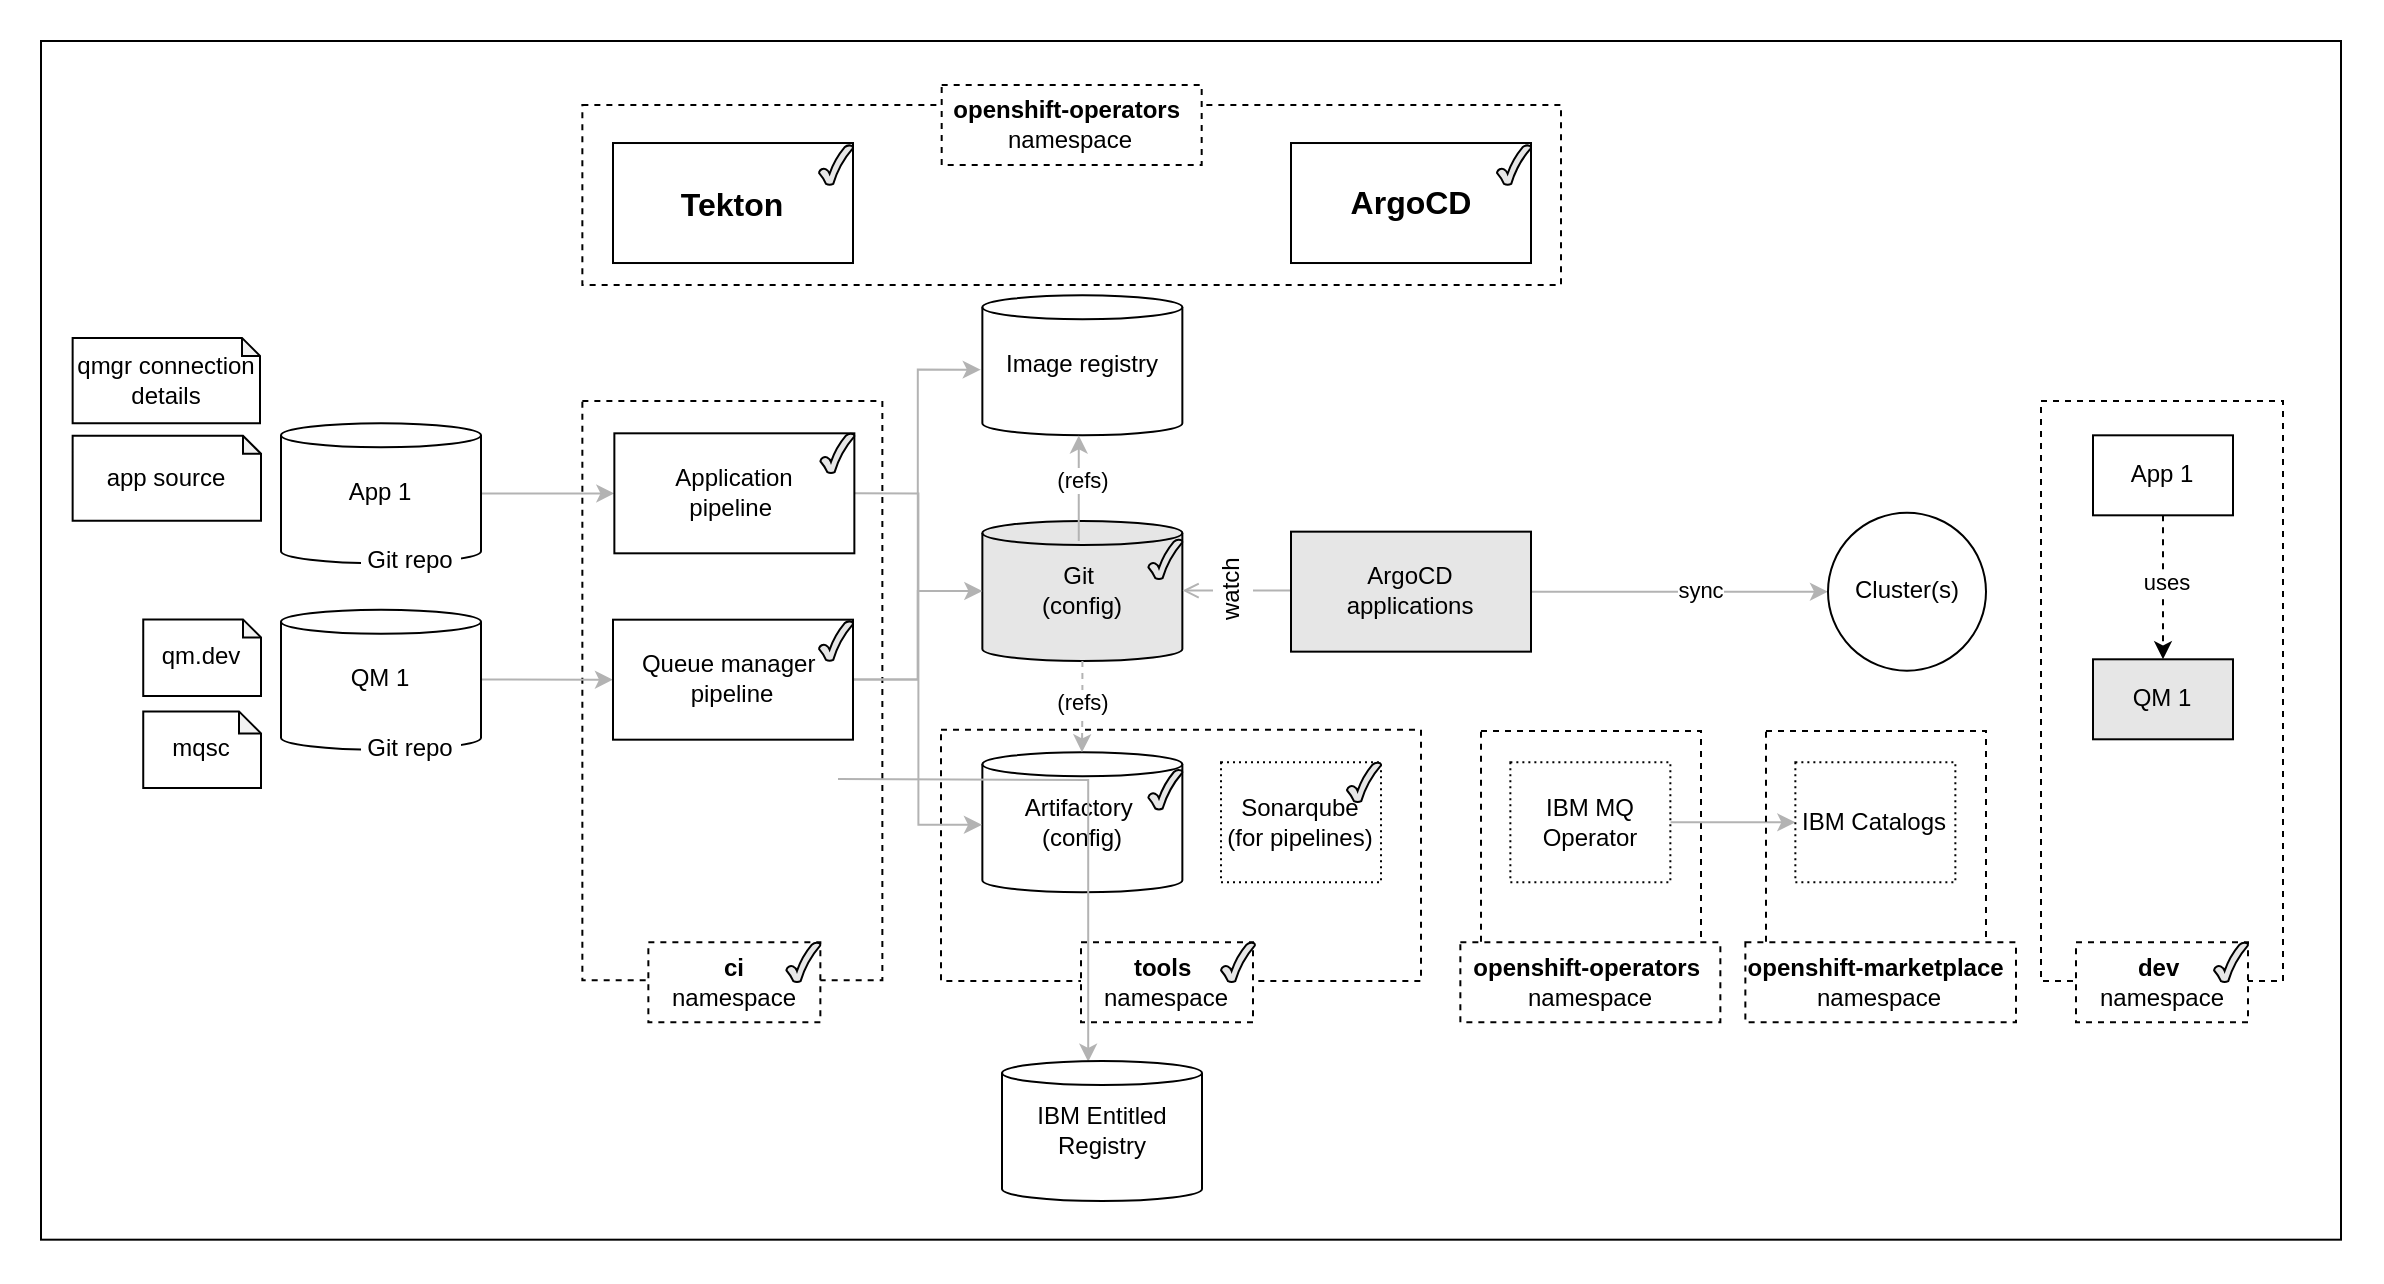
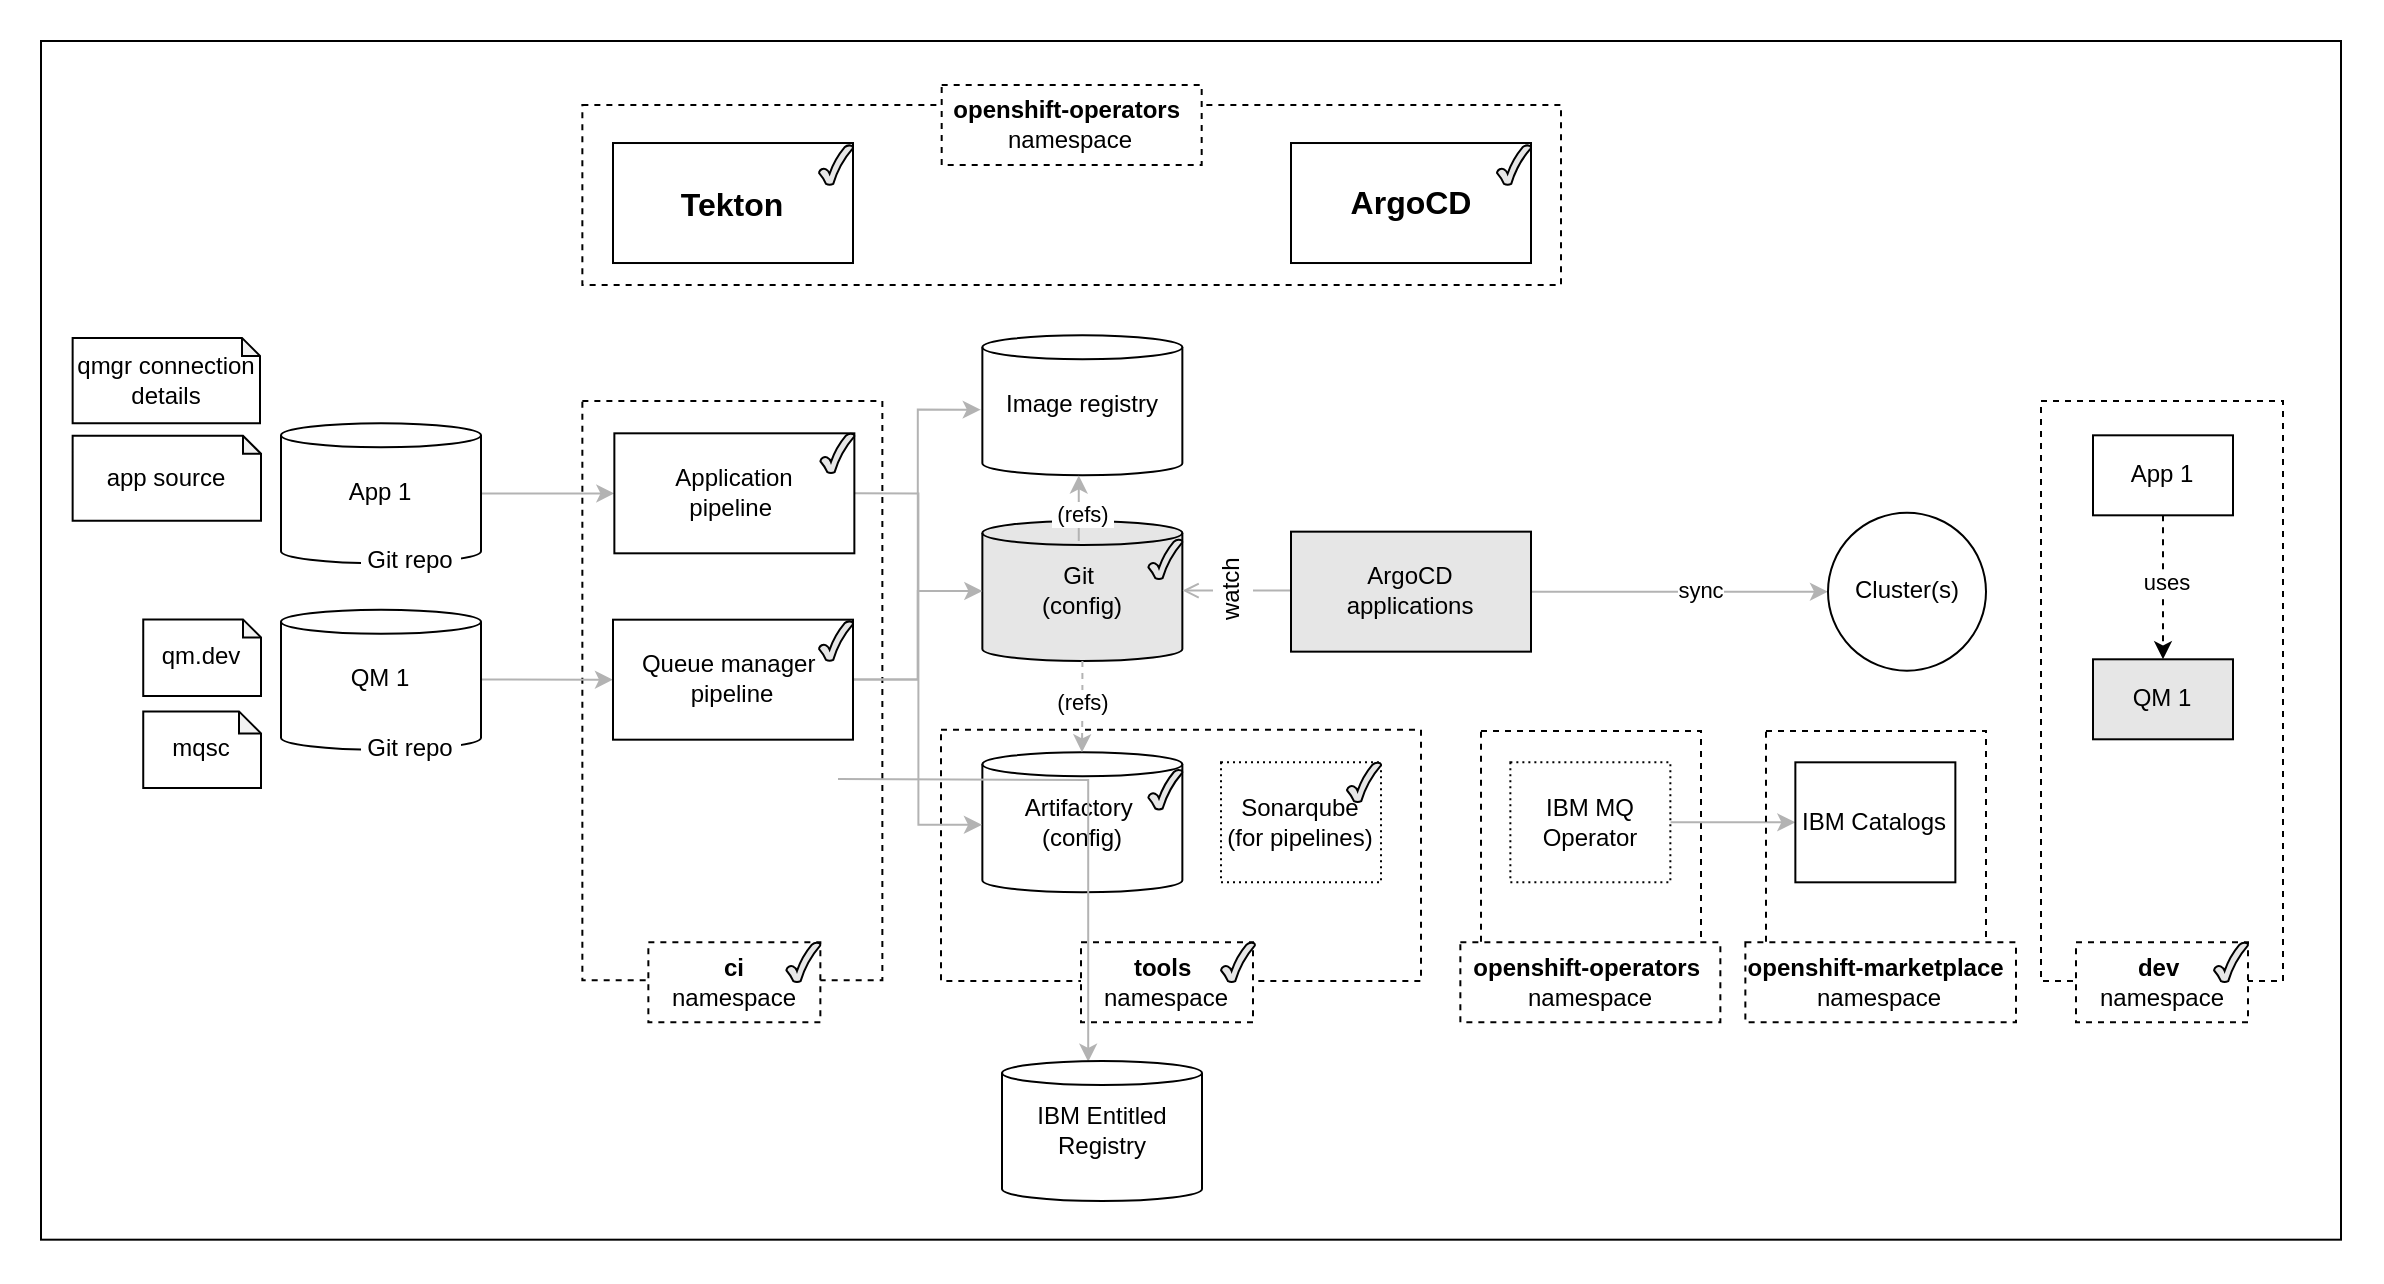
(1082, 365) -> (1082, 405)
(1875, 822) -> (1875, 822)
